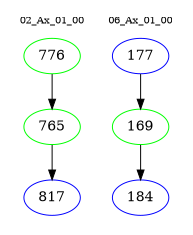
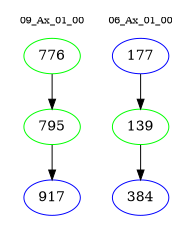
(52, 21) -> (52, 21)
(52, 127) -> (52, 127)
(141, 127) -> (141, 127)
(52, 198) -> (52, 198)
(141, 198) -> (141, 198)
